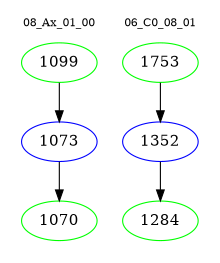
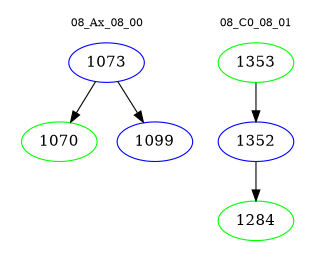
(59, 24) -> (107, 24)
(160, 24) -> (256, 24)
(59, 63) -> (155, 142)
(160, 63) -> (256, 63)
(59, 97) -> (128, 97)
